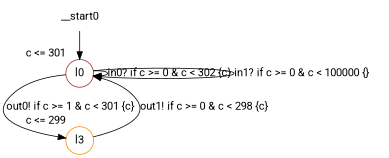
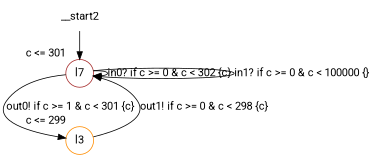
(80, 17) -> (80, 17)
(80, 73) -> (80, 73)
